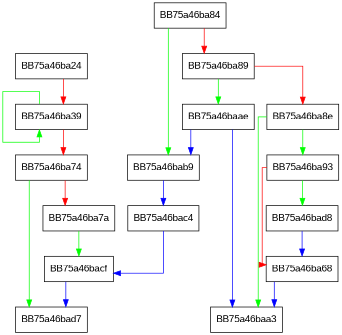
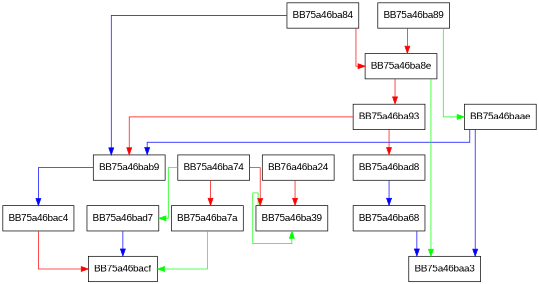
(204, 37) -> (356, 48)
(51, 66) -> (298, 168)
(168, 88) -> (133, 15)
(63, 139) -> (260, 178)
(303, 139) -> (395, 88)
(302, 189) -> (389, 138)
(262, 214) -> (226, 117)
(163, 273) -> (41, 269)
(66, 291) -> (123, 240)
